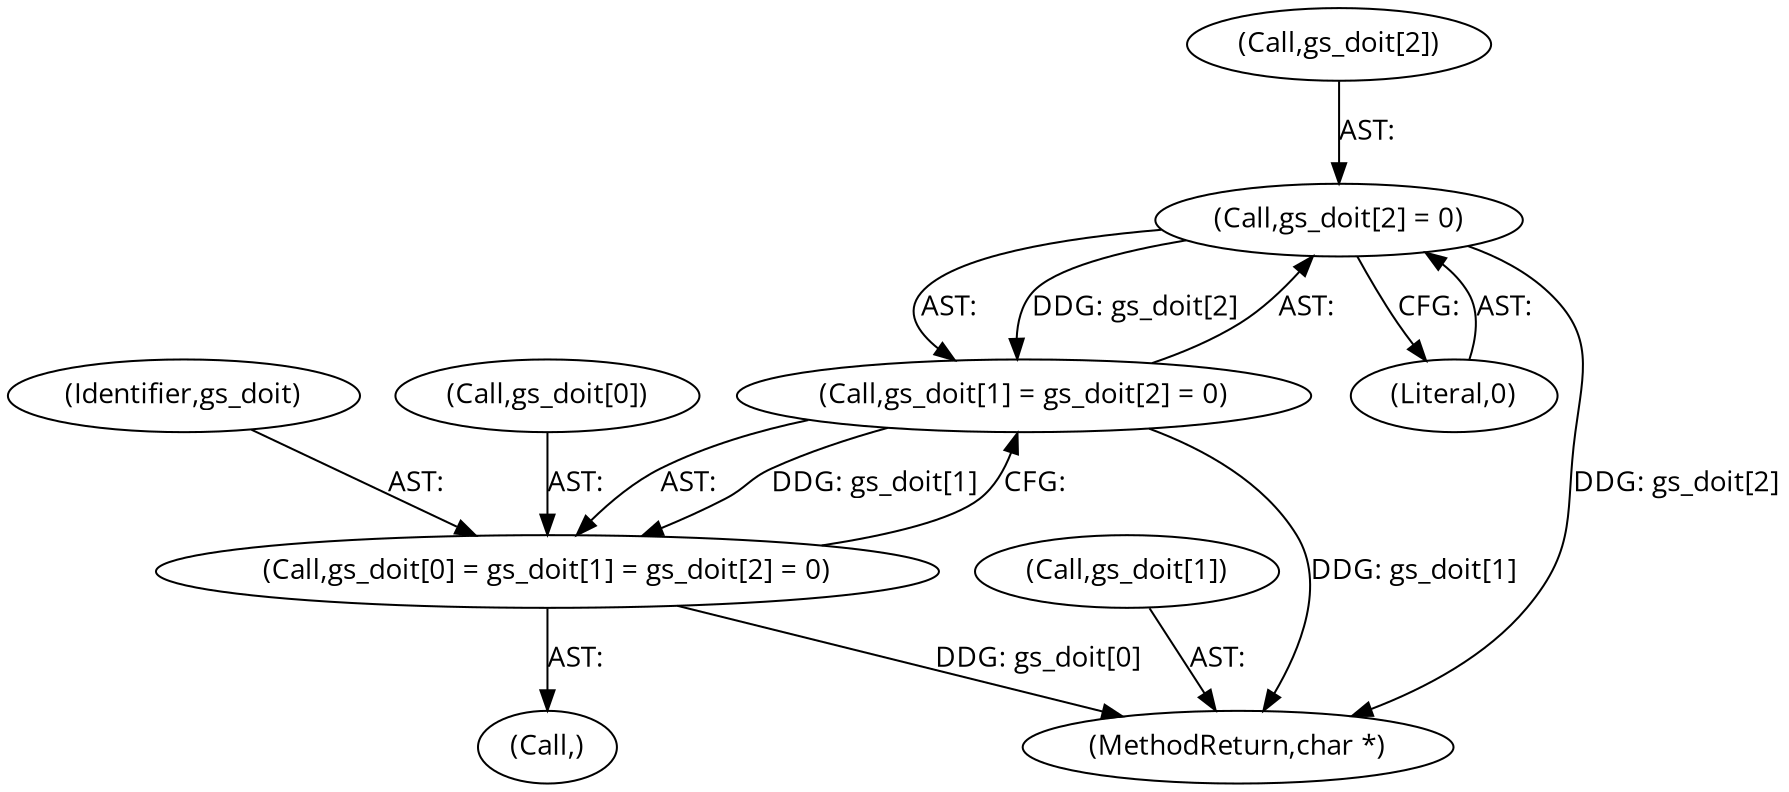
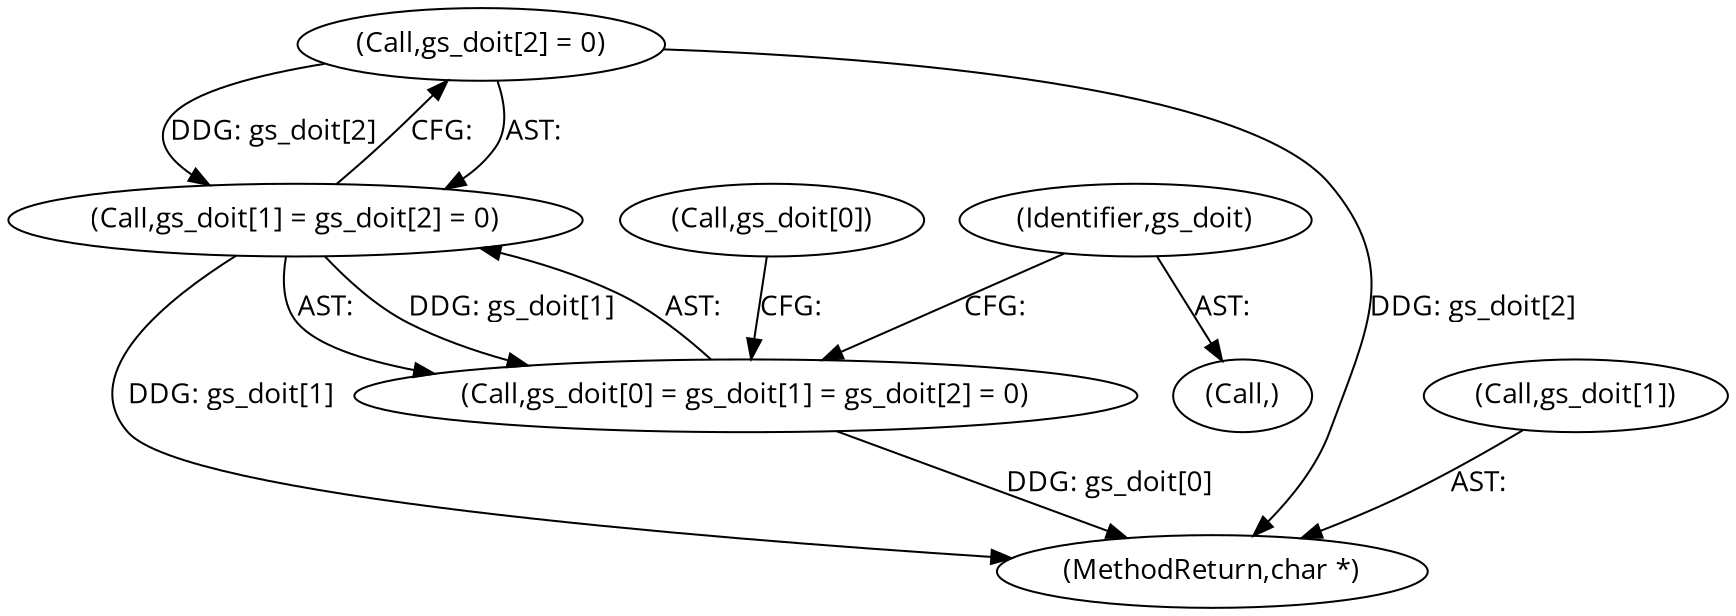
(1339, 44) -> none
(1311, 308) -> (446, 132)
(1454, 396) -> none
(420, 484) -> (999, 308)
(580, 484) -> (795, 308)
(1039, 484) -> (697, 308)
(547, 649) -> (1184, 300)
